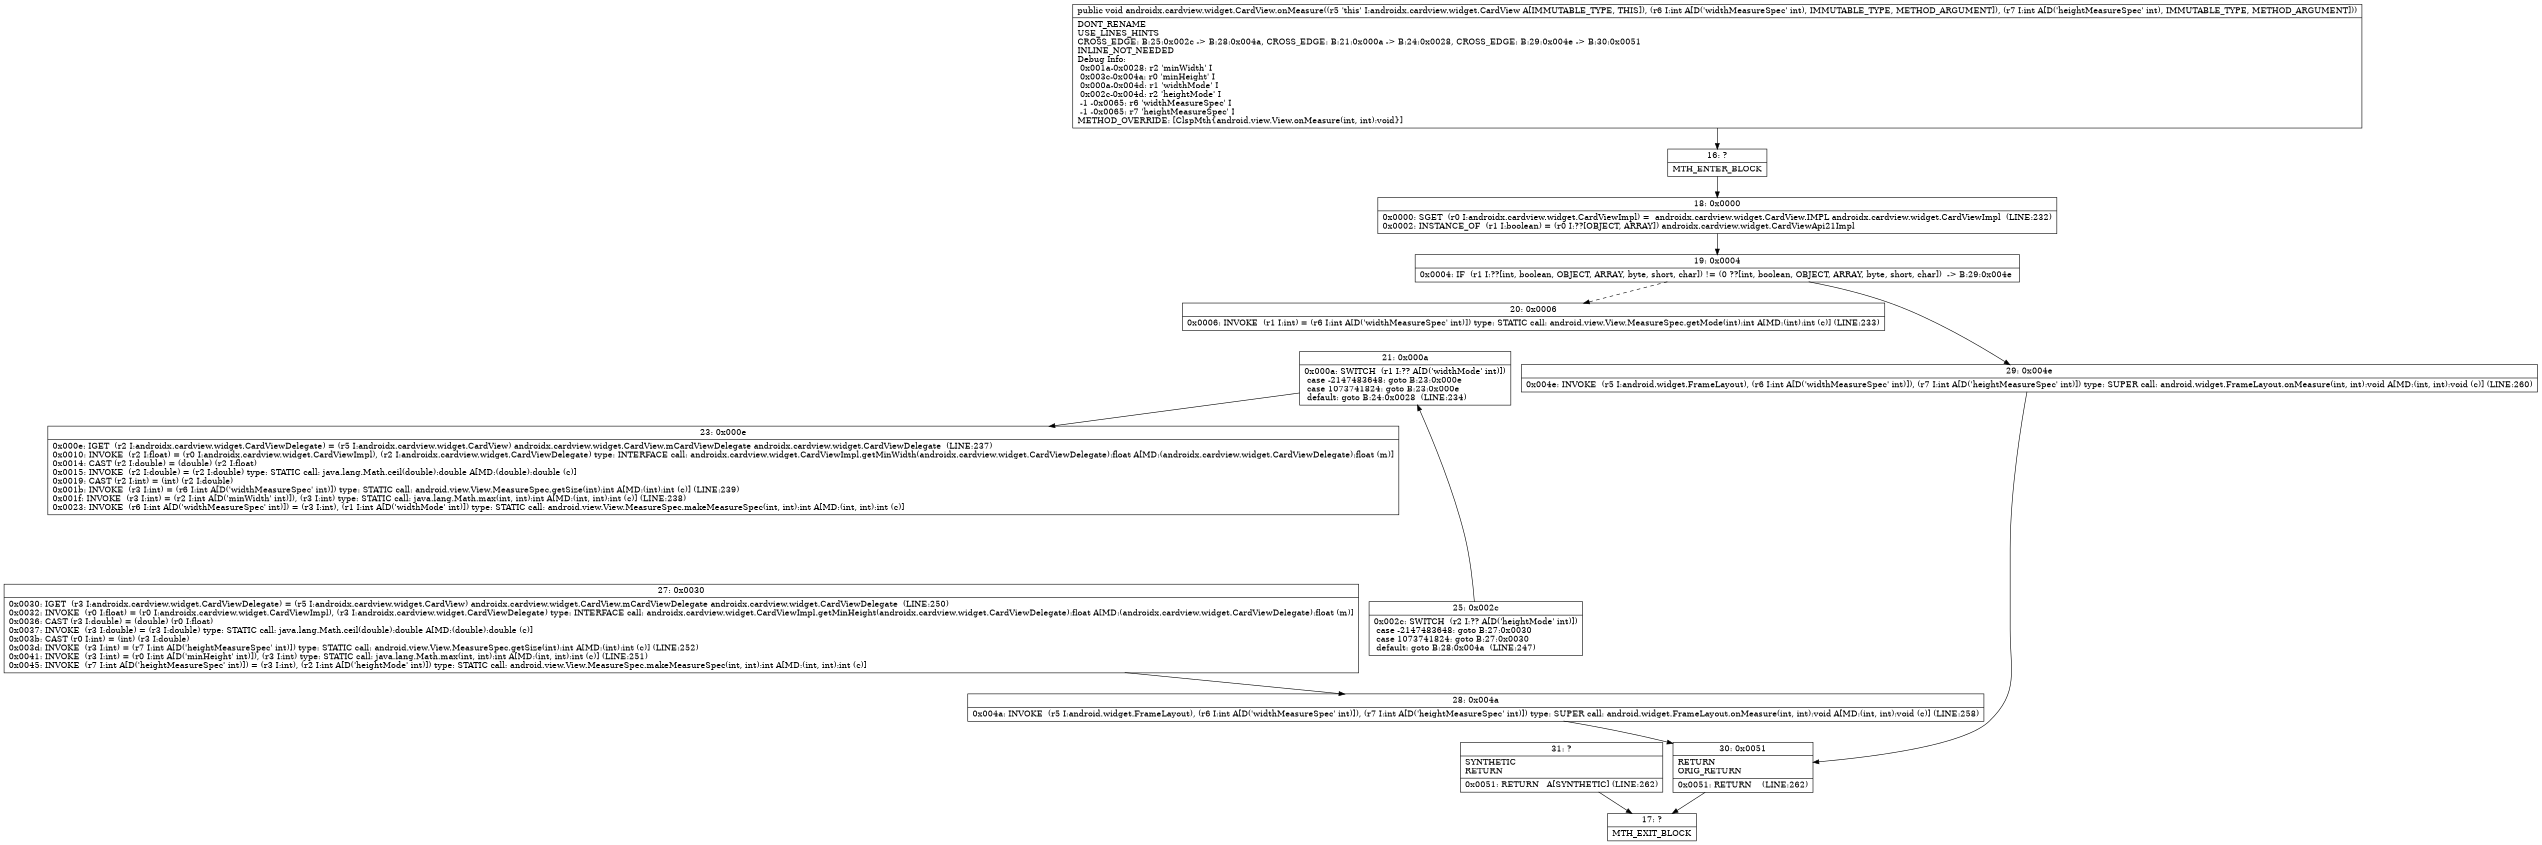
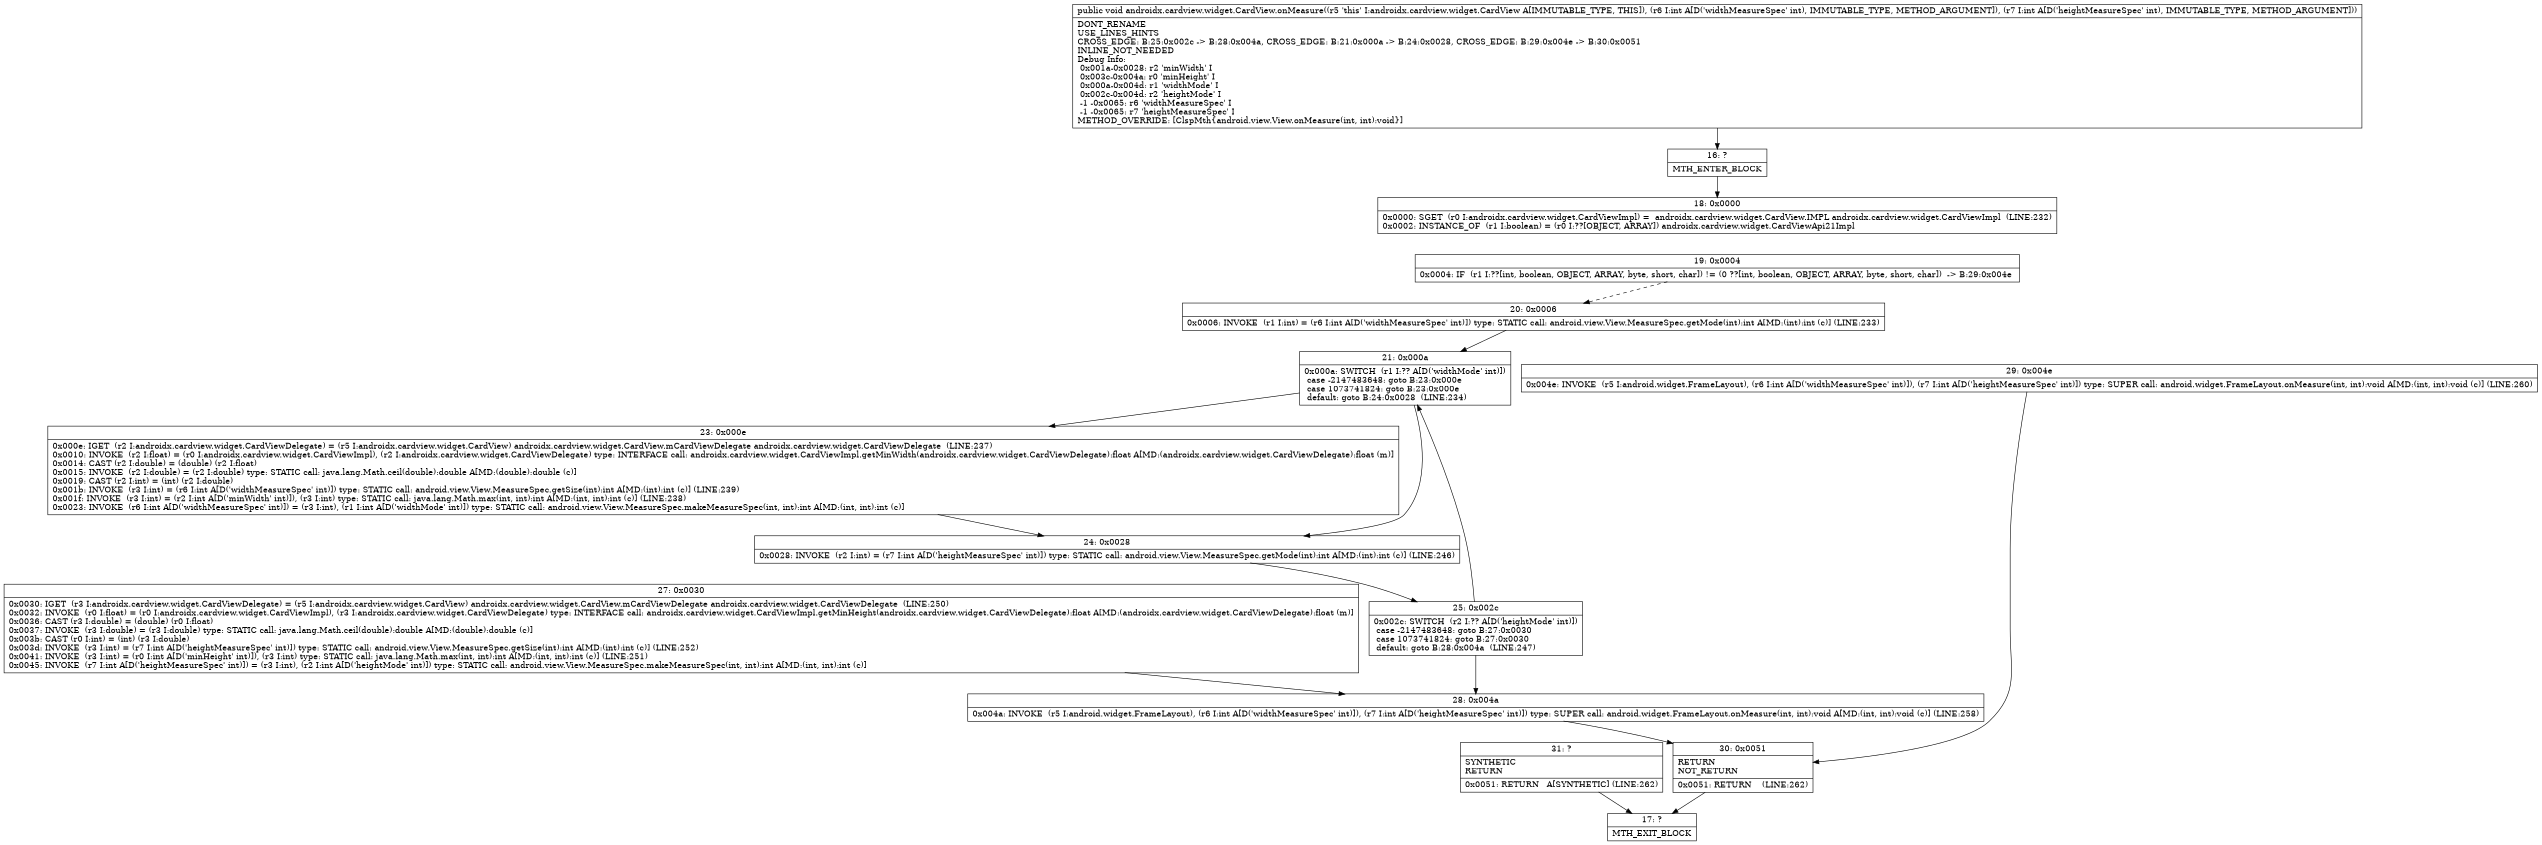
(1717, 241) -> none
(1911, 311) -> none
none -> (1486, 340)
none -> (1107, 550)
none -> (1476, 672)
(1710, 771) -> (1708, 771)
